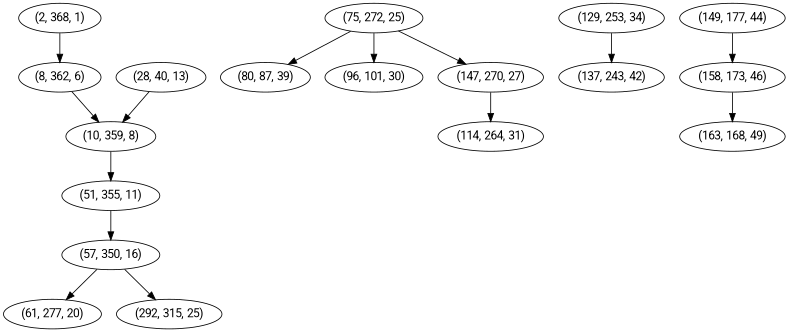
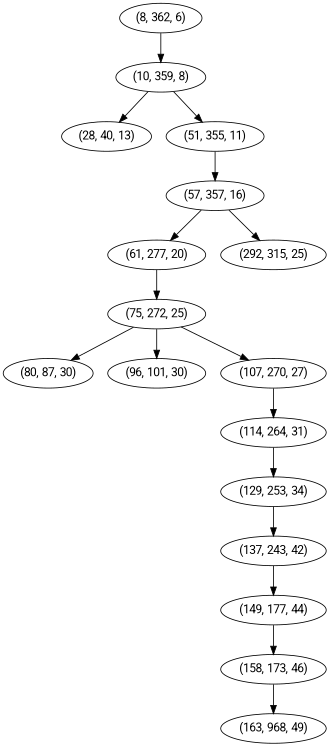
(60, 18) -> none
(265, 77) -> (48, 373)
(491, 77) -> (273, 373)
(139, 104) -> (137, 104)
(732, 136) -> (273, 728)
(111, 255) -> (215, 196)
none -> (157, 280)
none -> (273, 458)
none -> (273, 576)
